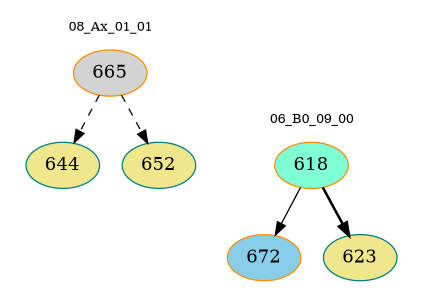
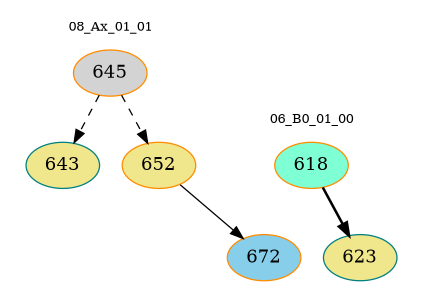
(110, 73) -> (110, 73)
(312, 120) -> (312, 120)
(63, 165) -> (63, 165)
(159, 165) -> (159, 165)
(291, 206) -> (207, 207)
